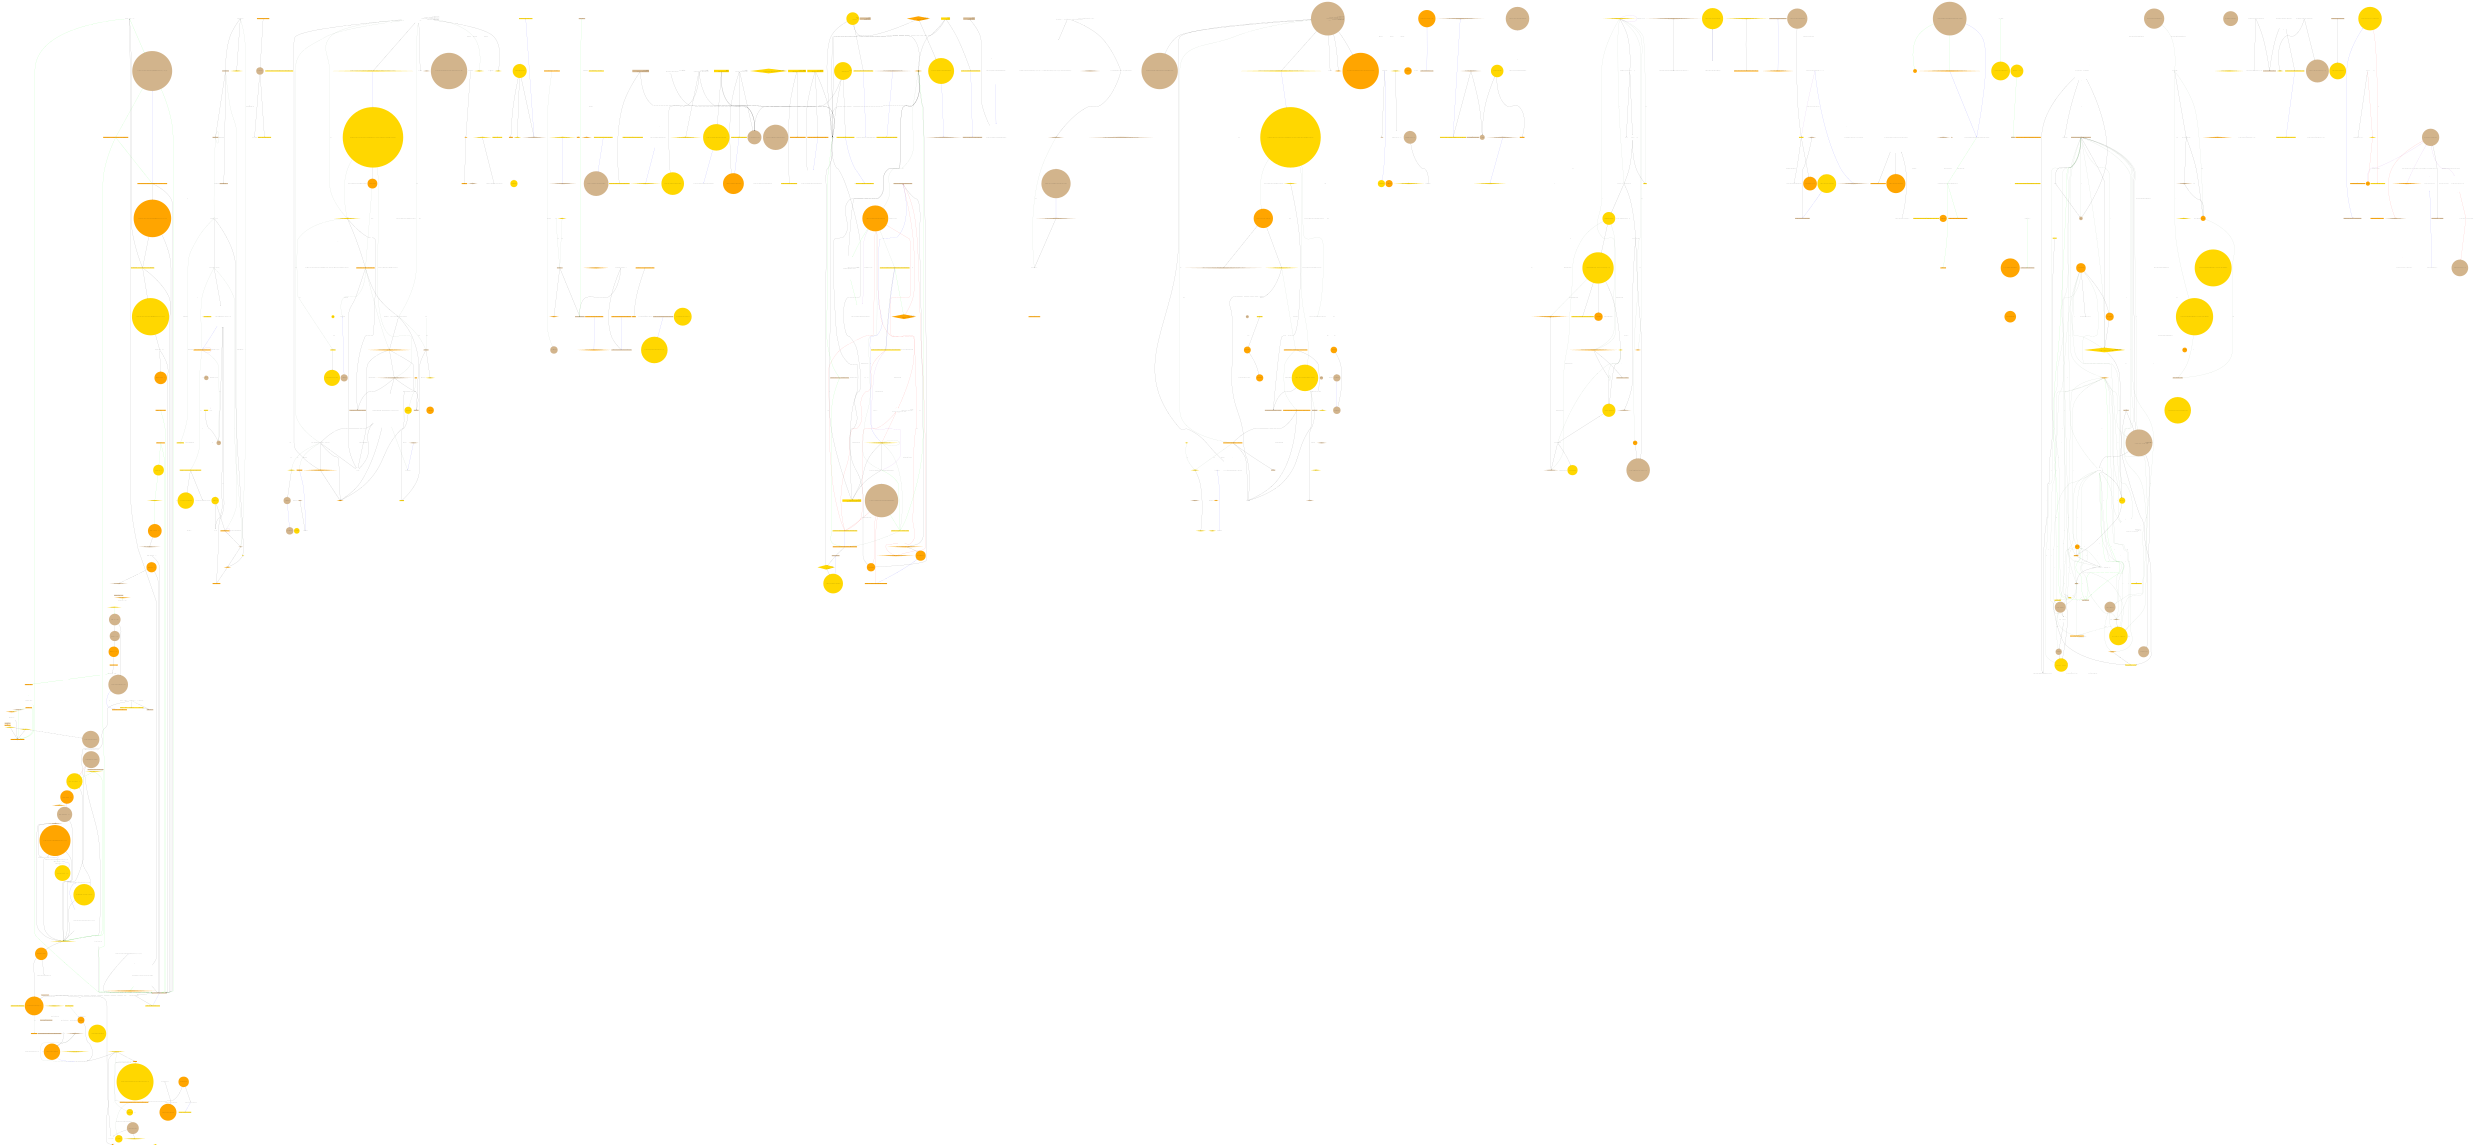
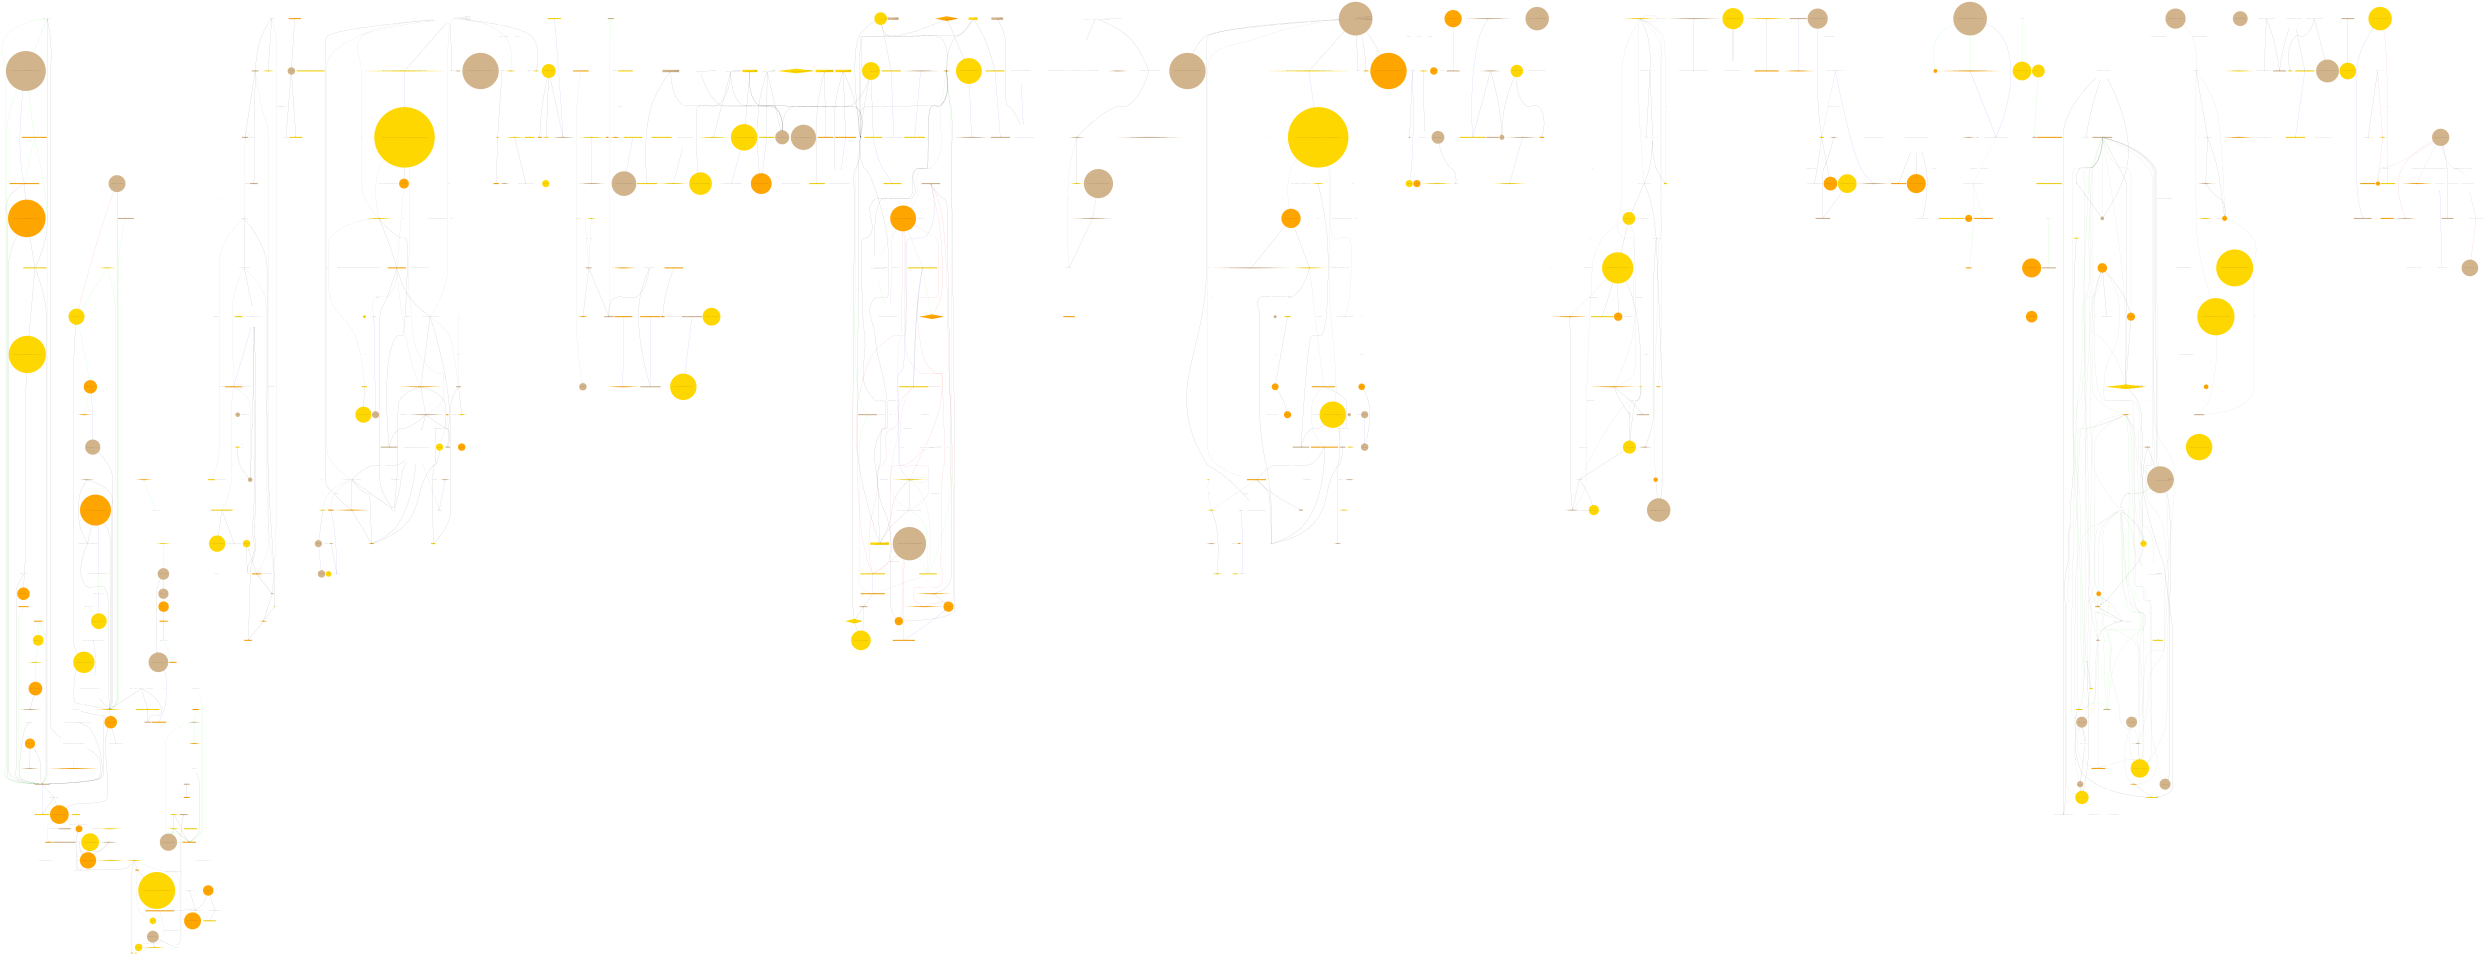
none -> (1077, 184)
(119, 595) -> none
